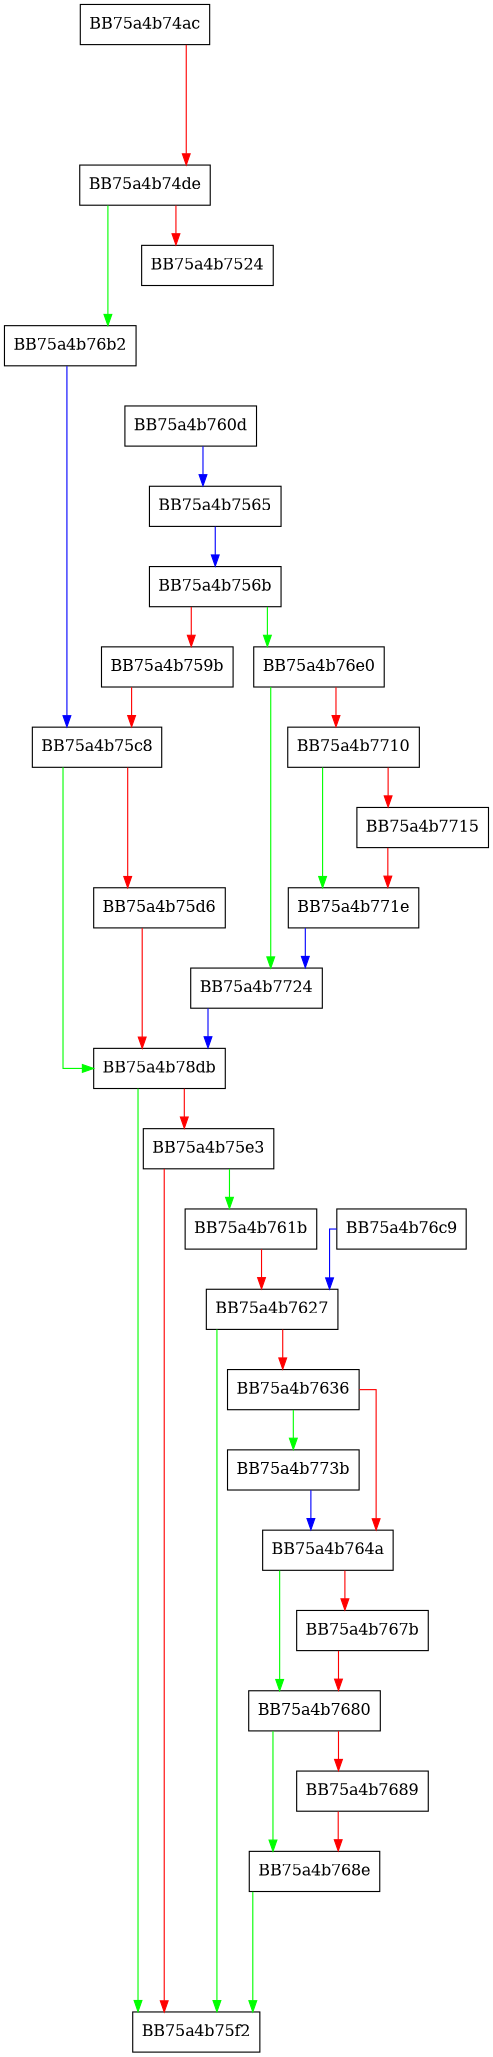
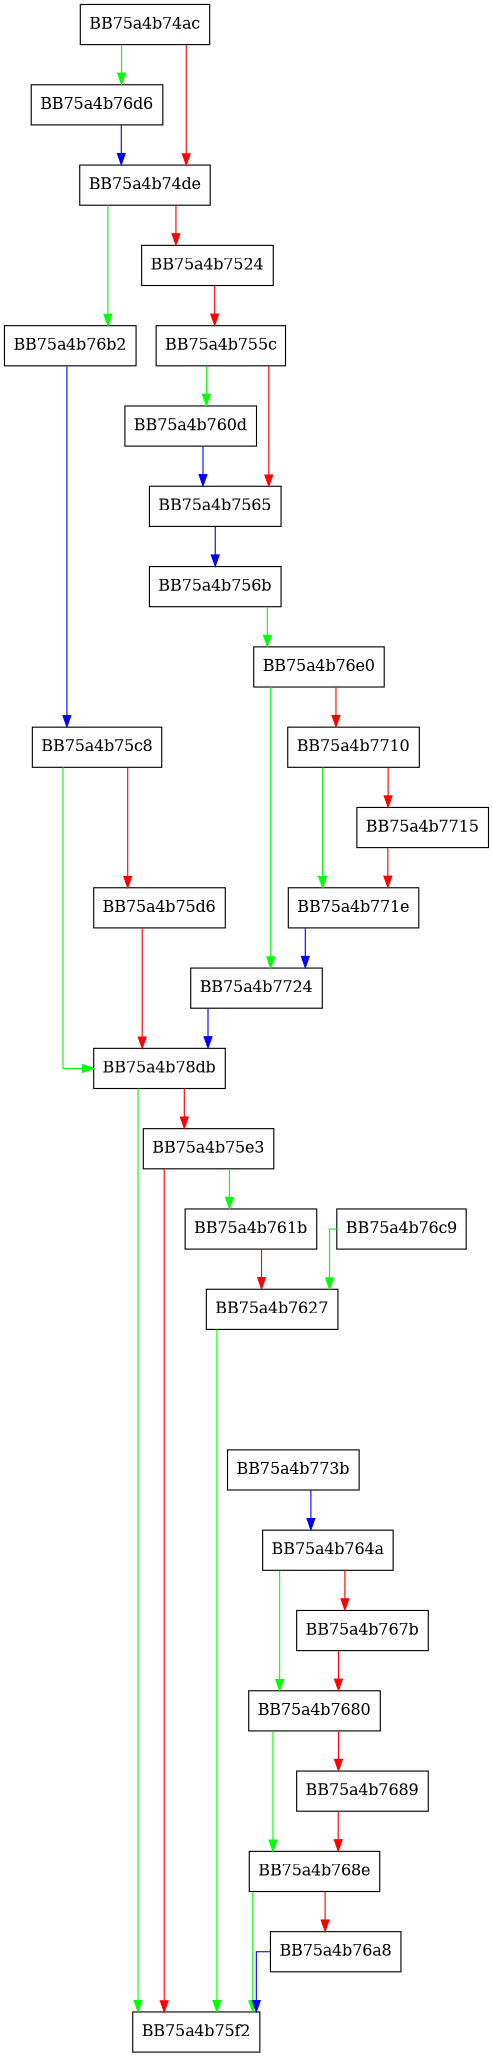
none -> (97, 105)
none -> (221, 346)
(167, 667) -> none
(330, 1250) -> (330, 1250)
(293, 1390) -> none
none -> (336, 1952)
